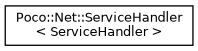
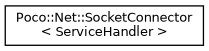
(99, 26) -> (104, 26)
